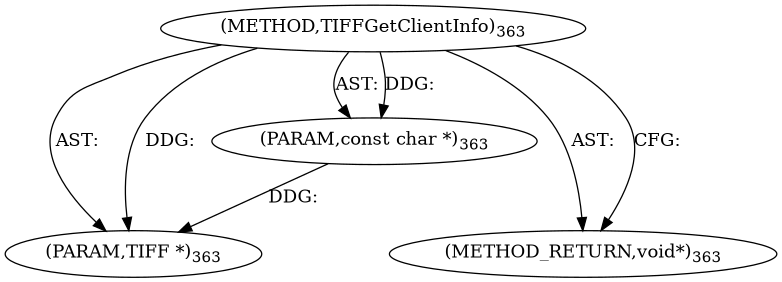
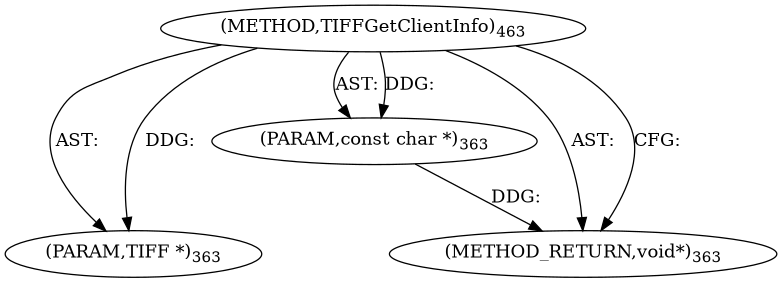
(511, 27) -> (511, 27)
(259, 195) -> (473, 194)
